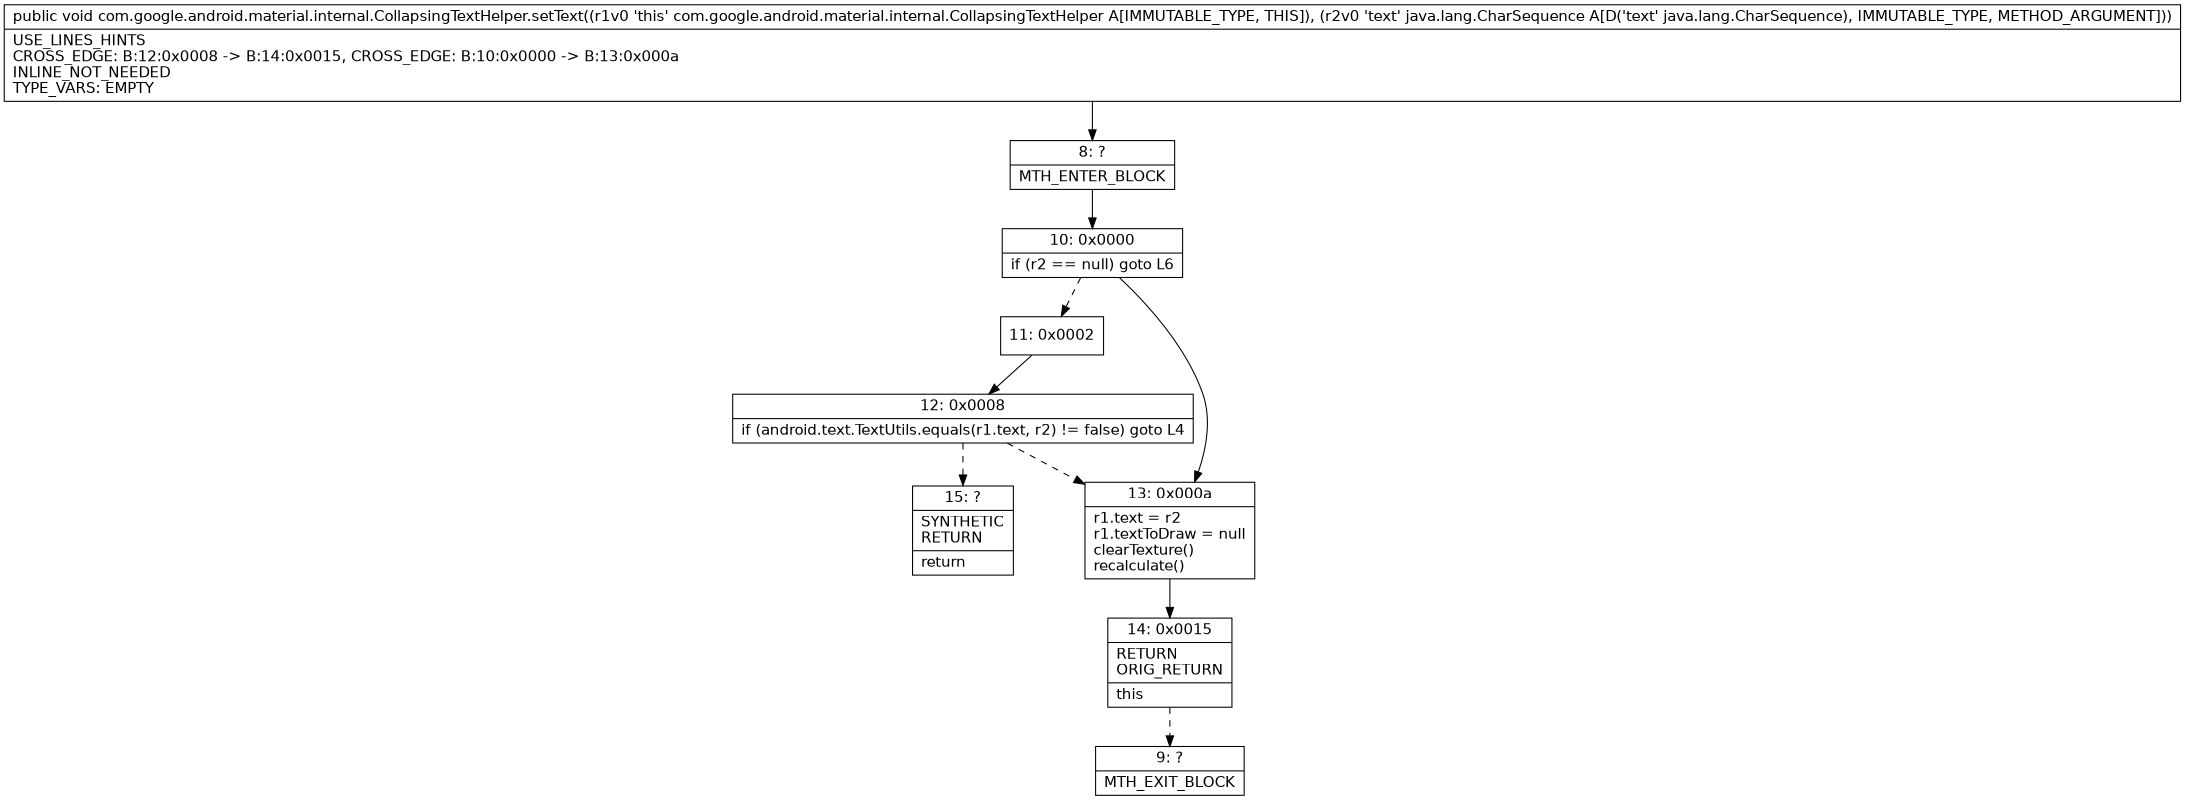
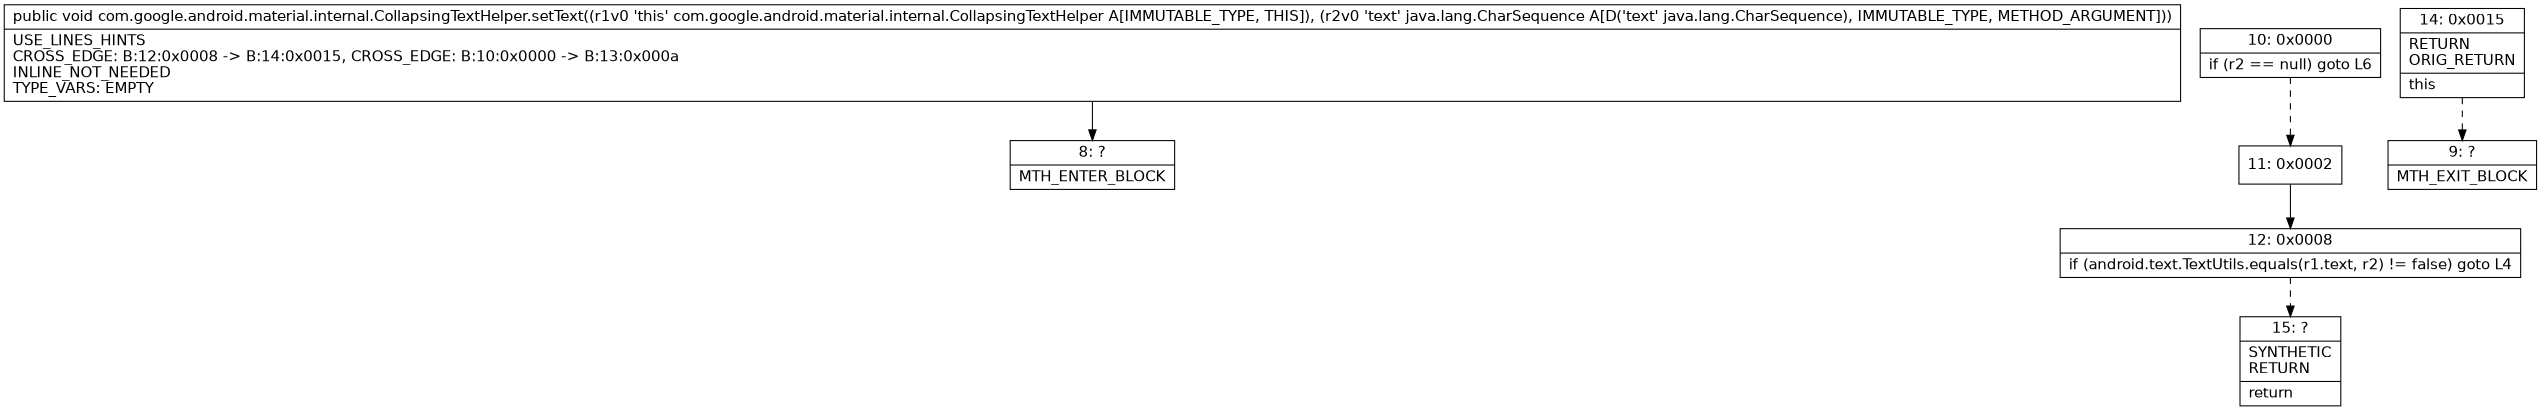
(1092, 204) -> none
(1170, 531) -> none
